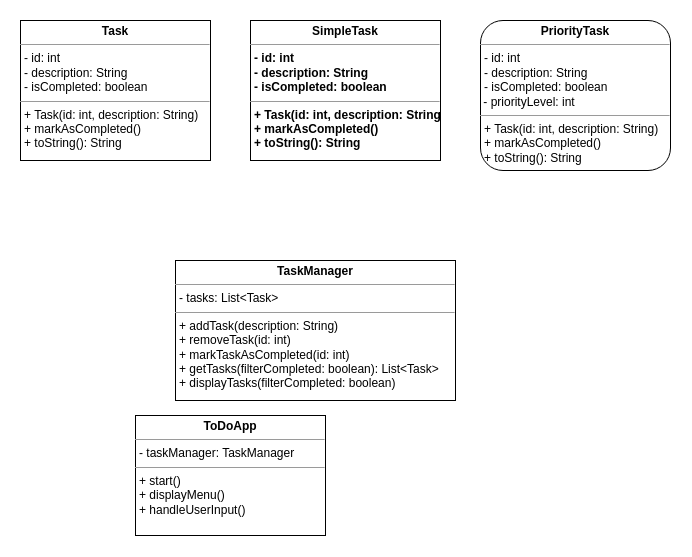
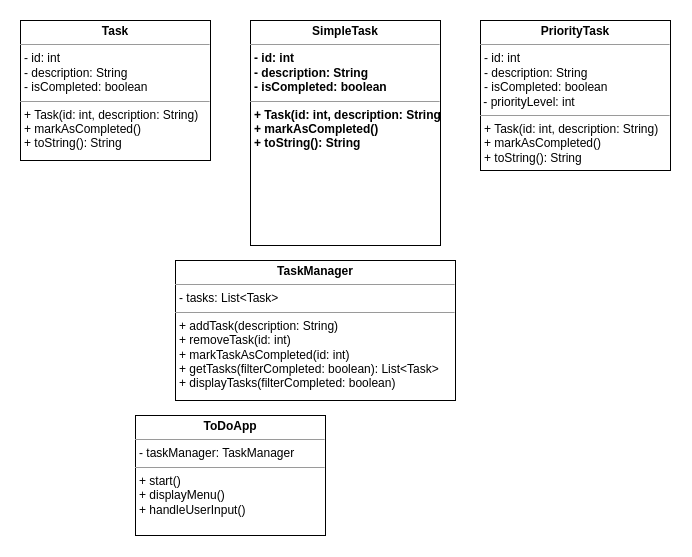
(346, 91) -> (346, 133)
(576, 96) -> (576, 96)
